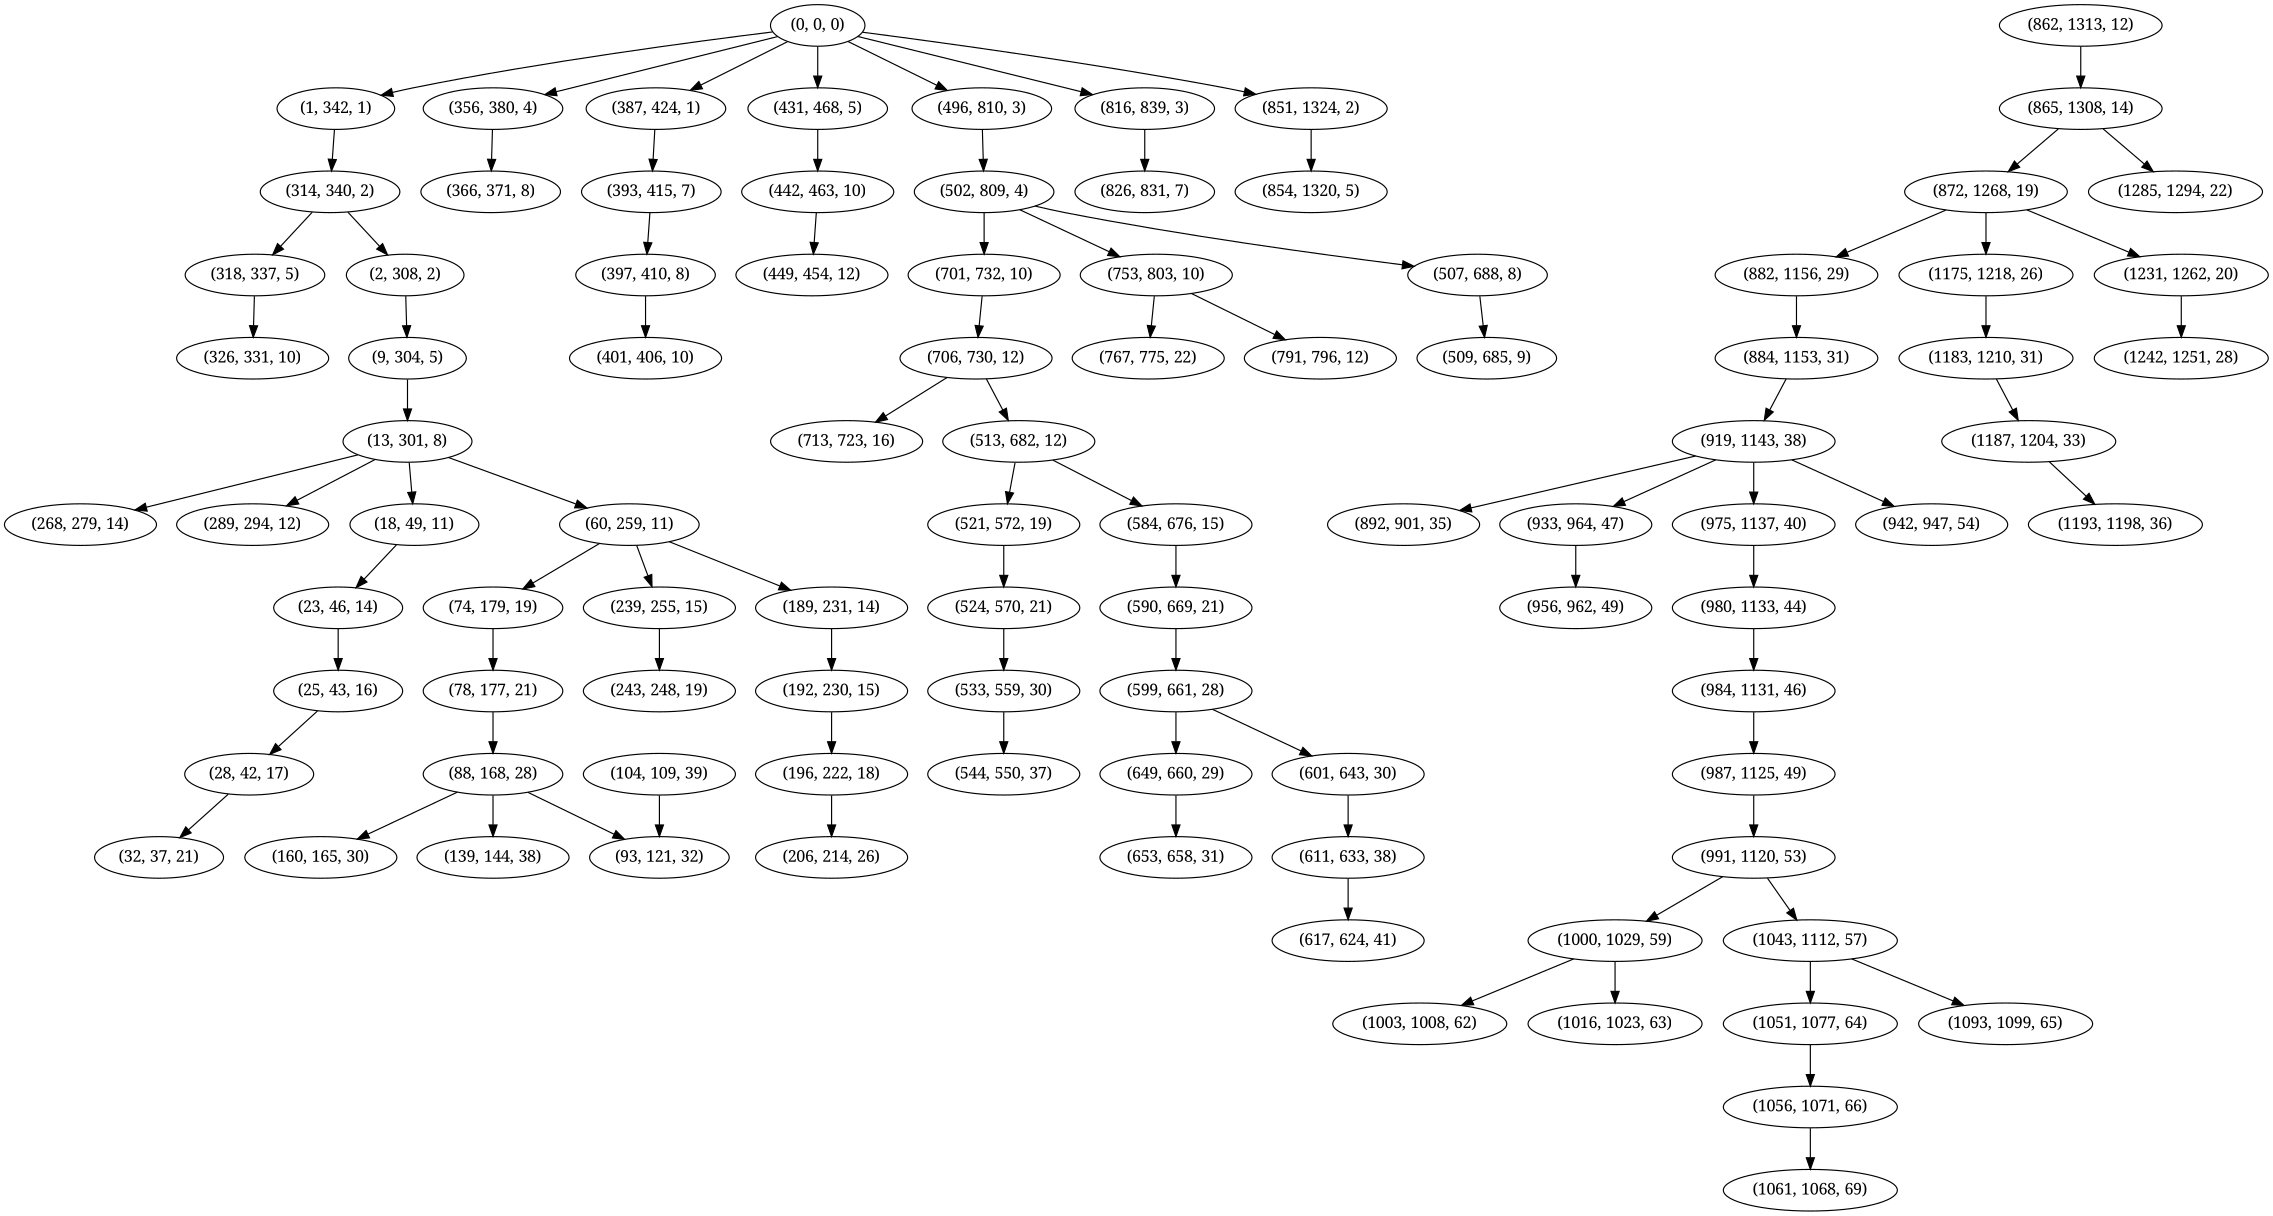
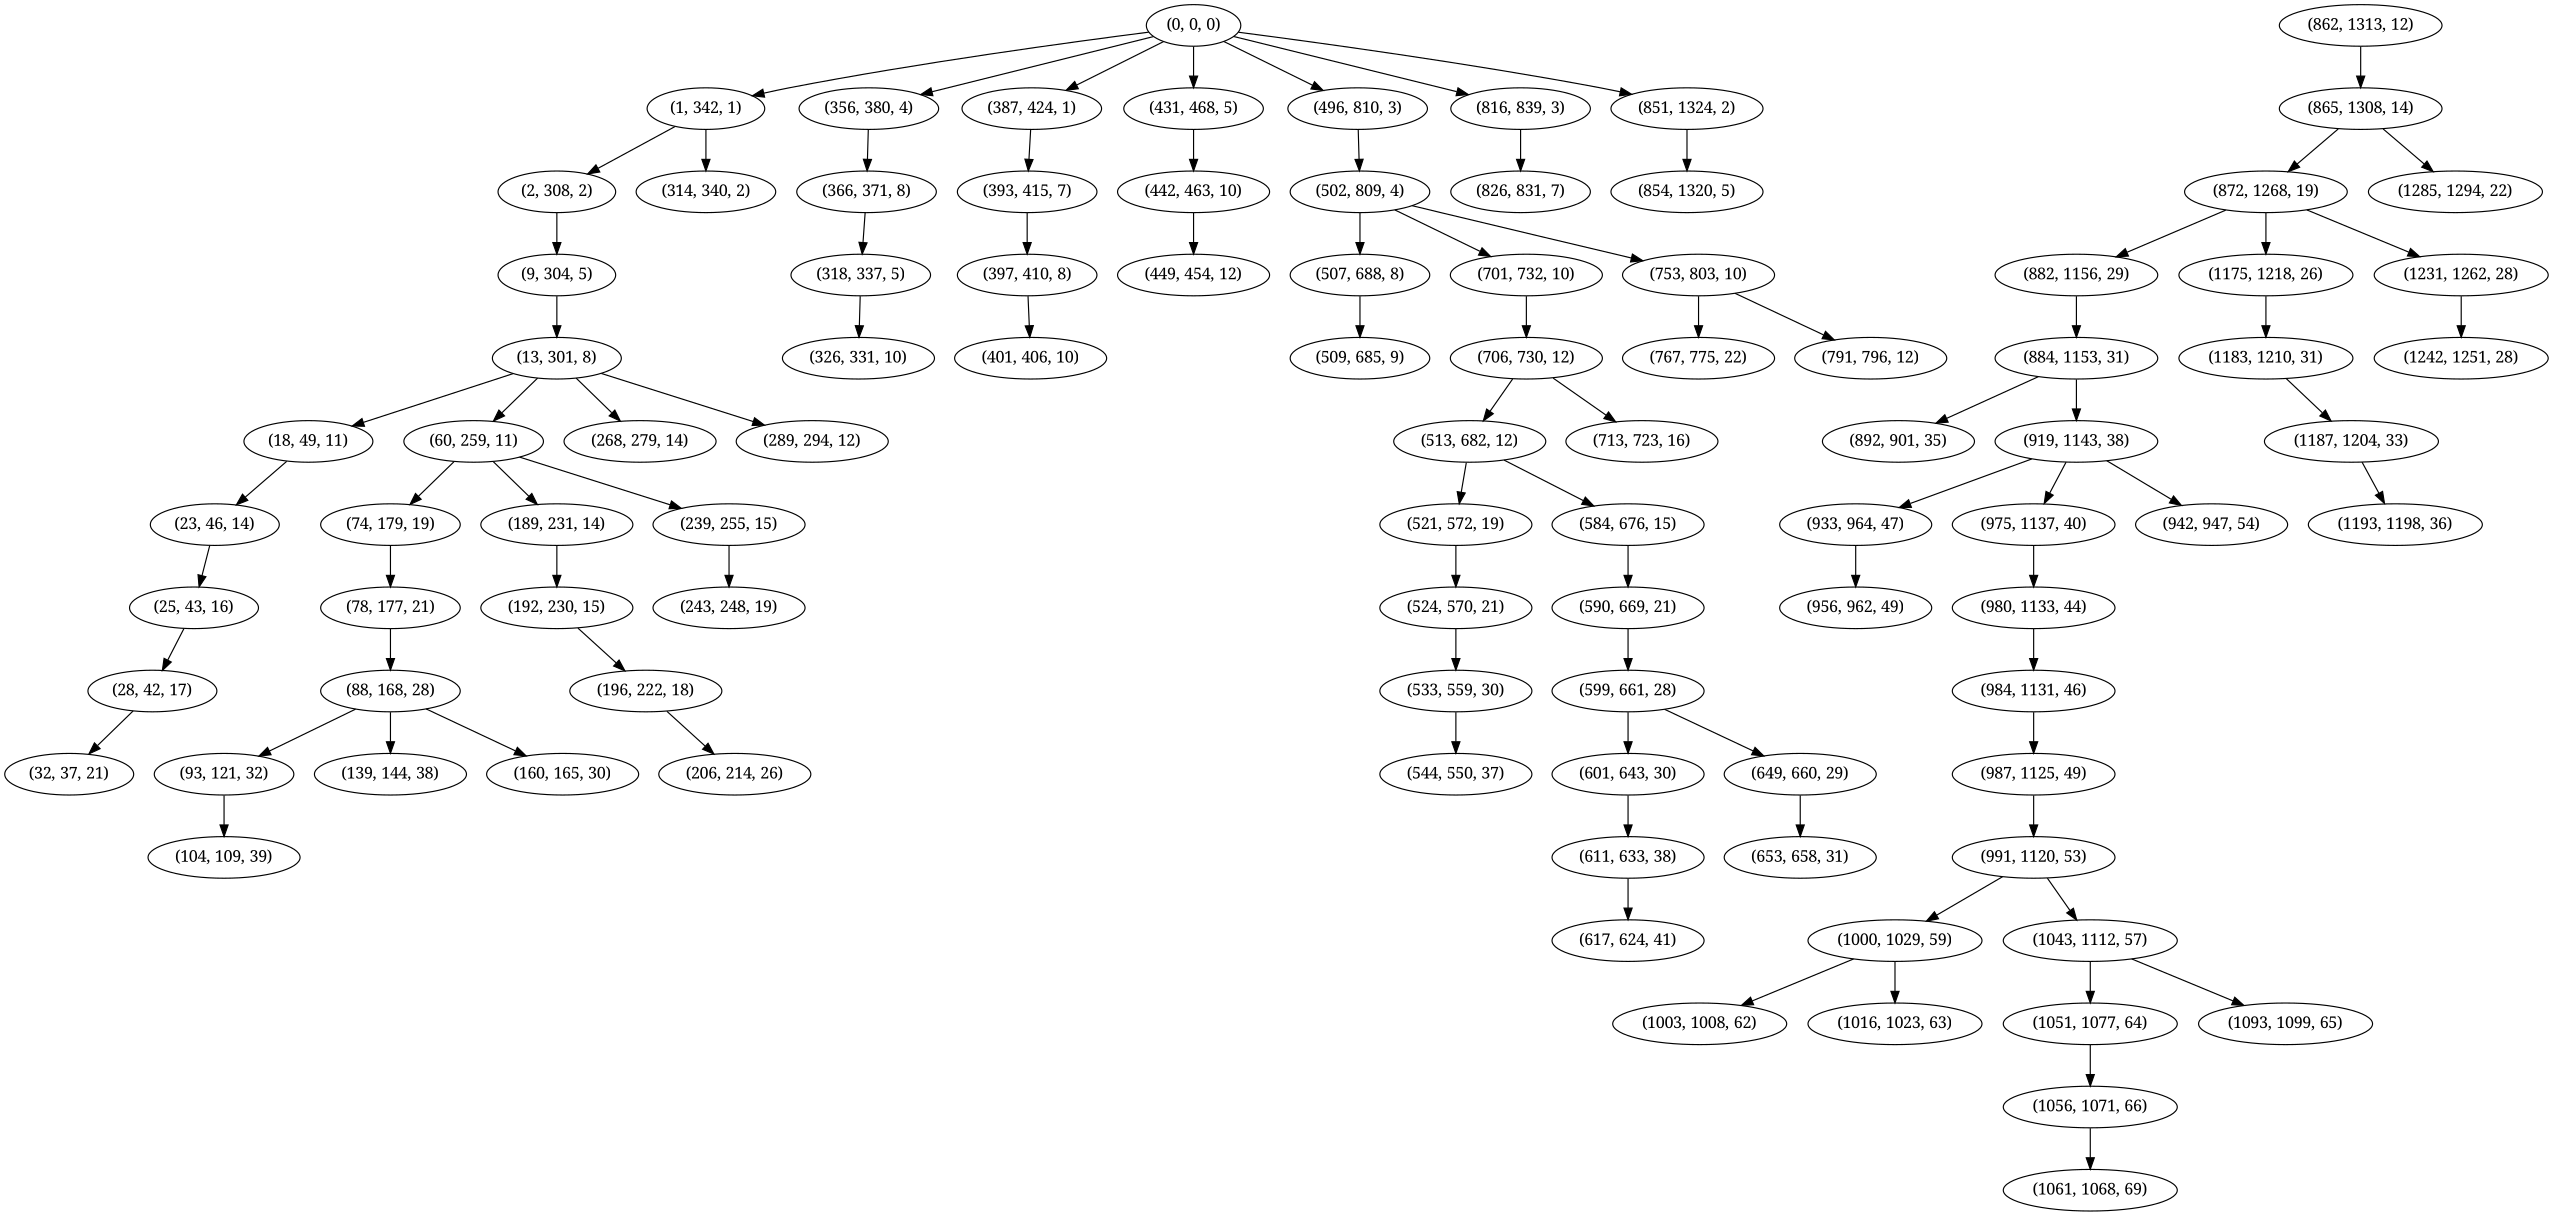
(296, 229) -> (864, 228)
(364, 229) -> (637, 147)
(2181, 275) -> (2461, 275)
(1583, 482) -> (1992, 398)
(659, 810) -> (224, 810)
